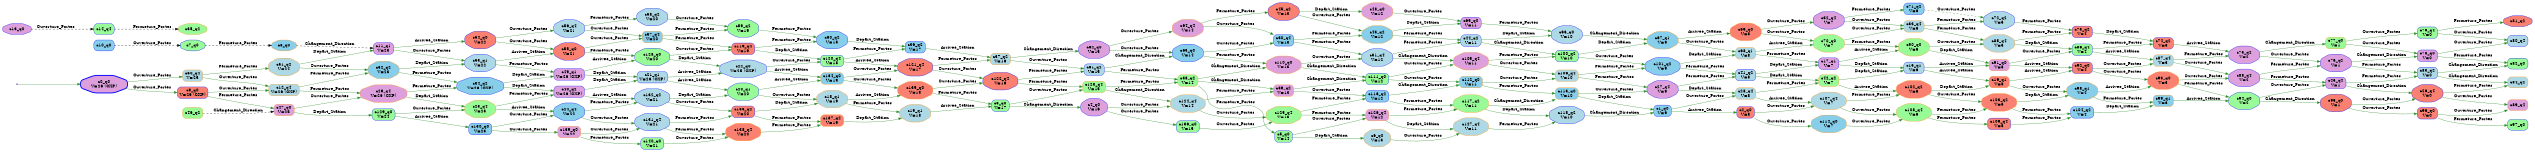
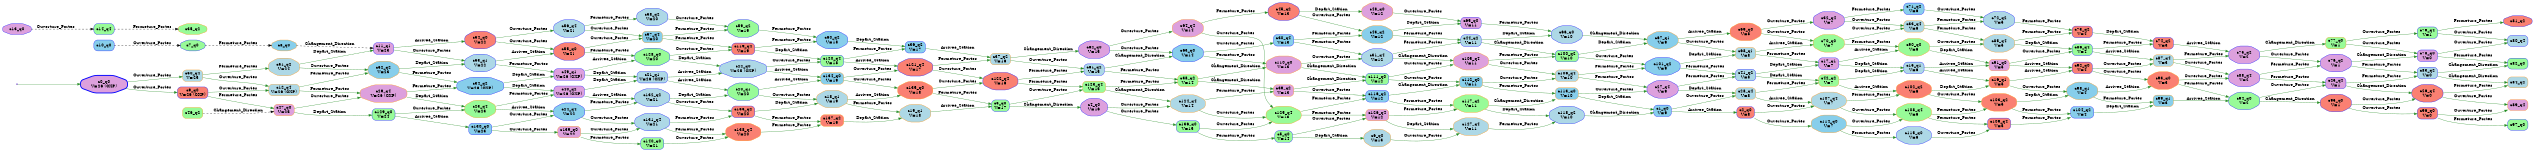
(1952, 13) -> (1952, 13)
(1237, 26) -> (1261, 41)
(2427, 33) -> (2427, 33)
(1237, 107) -> (1234, 141)
none -> (1914, 135)
